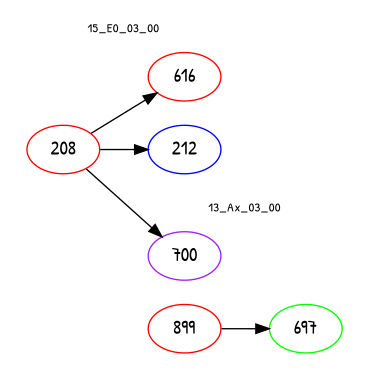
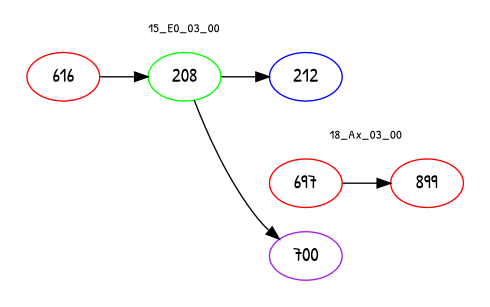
(118, 117) -> (117, 77)
(63, 150) -> (185, 77)
(245, 208) -> (366, 135)
(239, 329) -> (360, 183)
(306, 329) -> (306, 183)
